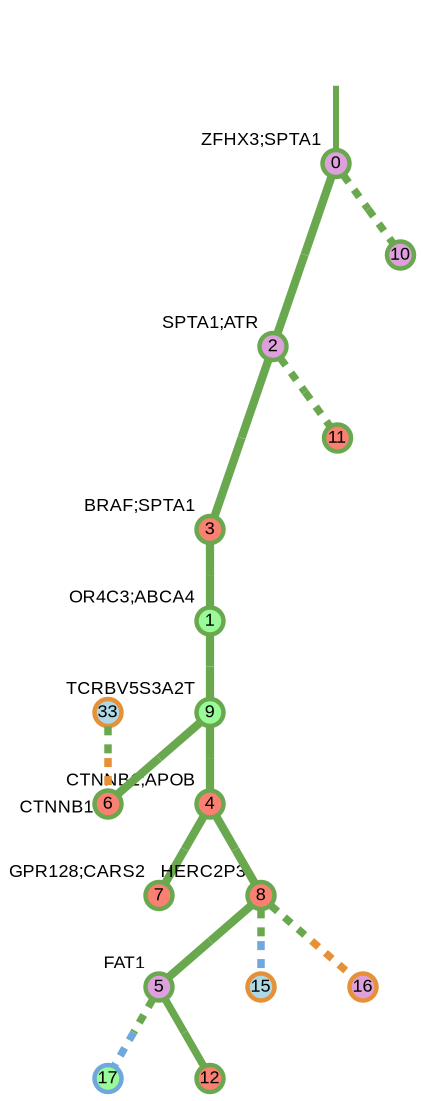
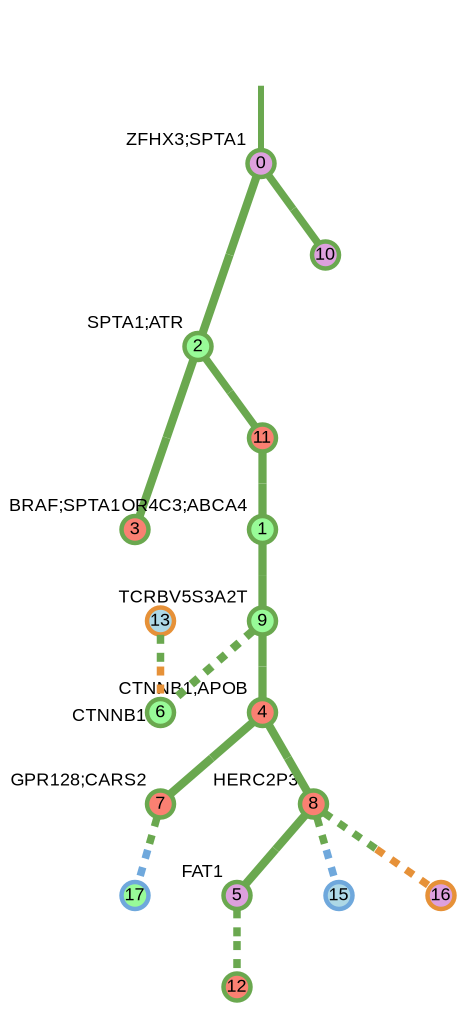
(368, 209) -> (293, 209)
(273, 346) -> (198, 346)
(305, 392) -> (230, 392)
(210, 575) -> (262, 484)
(108, 712) -> (160, 621)
(159, 758) -> (212, 667)
(108, 804) -> (160, 712)
(261, 987) -> (339, 896)
(134, 1033) -> (148, 850)
(184, 1033) -> (237, 941)
